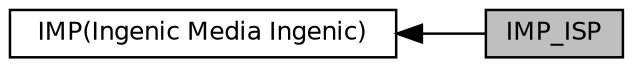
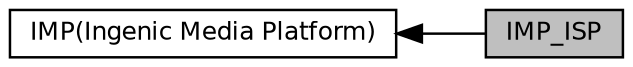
(203, 34) -> (203, 34)
